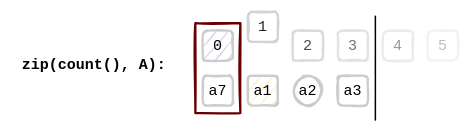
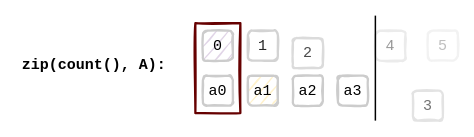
(263, 27) -> (263, 45)
(308, 45) -> (308, 53)
(353, 45) -> (428, 105)
(398, 45) -> (390, 45)
(218, 90) -> (218, 90)
(308, 90) -> (308, 90)
